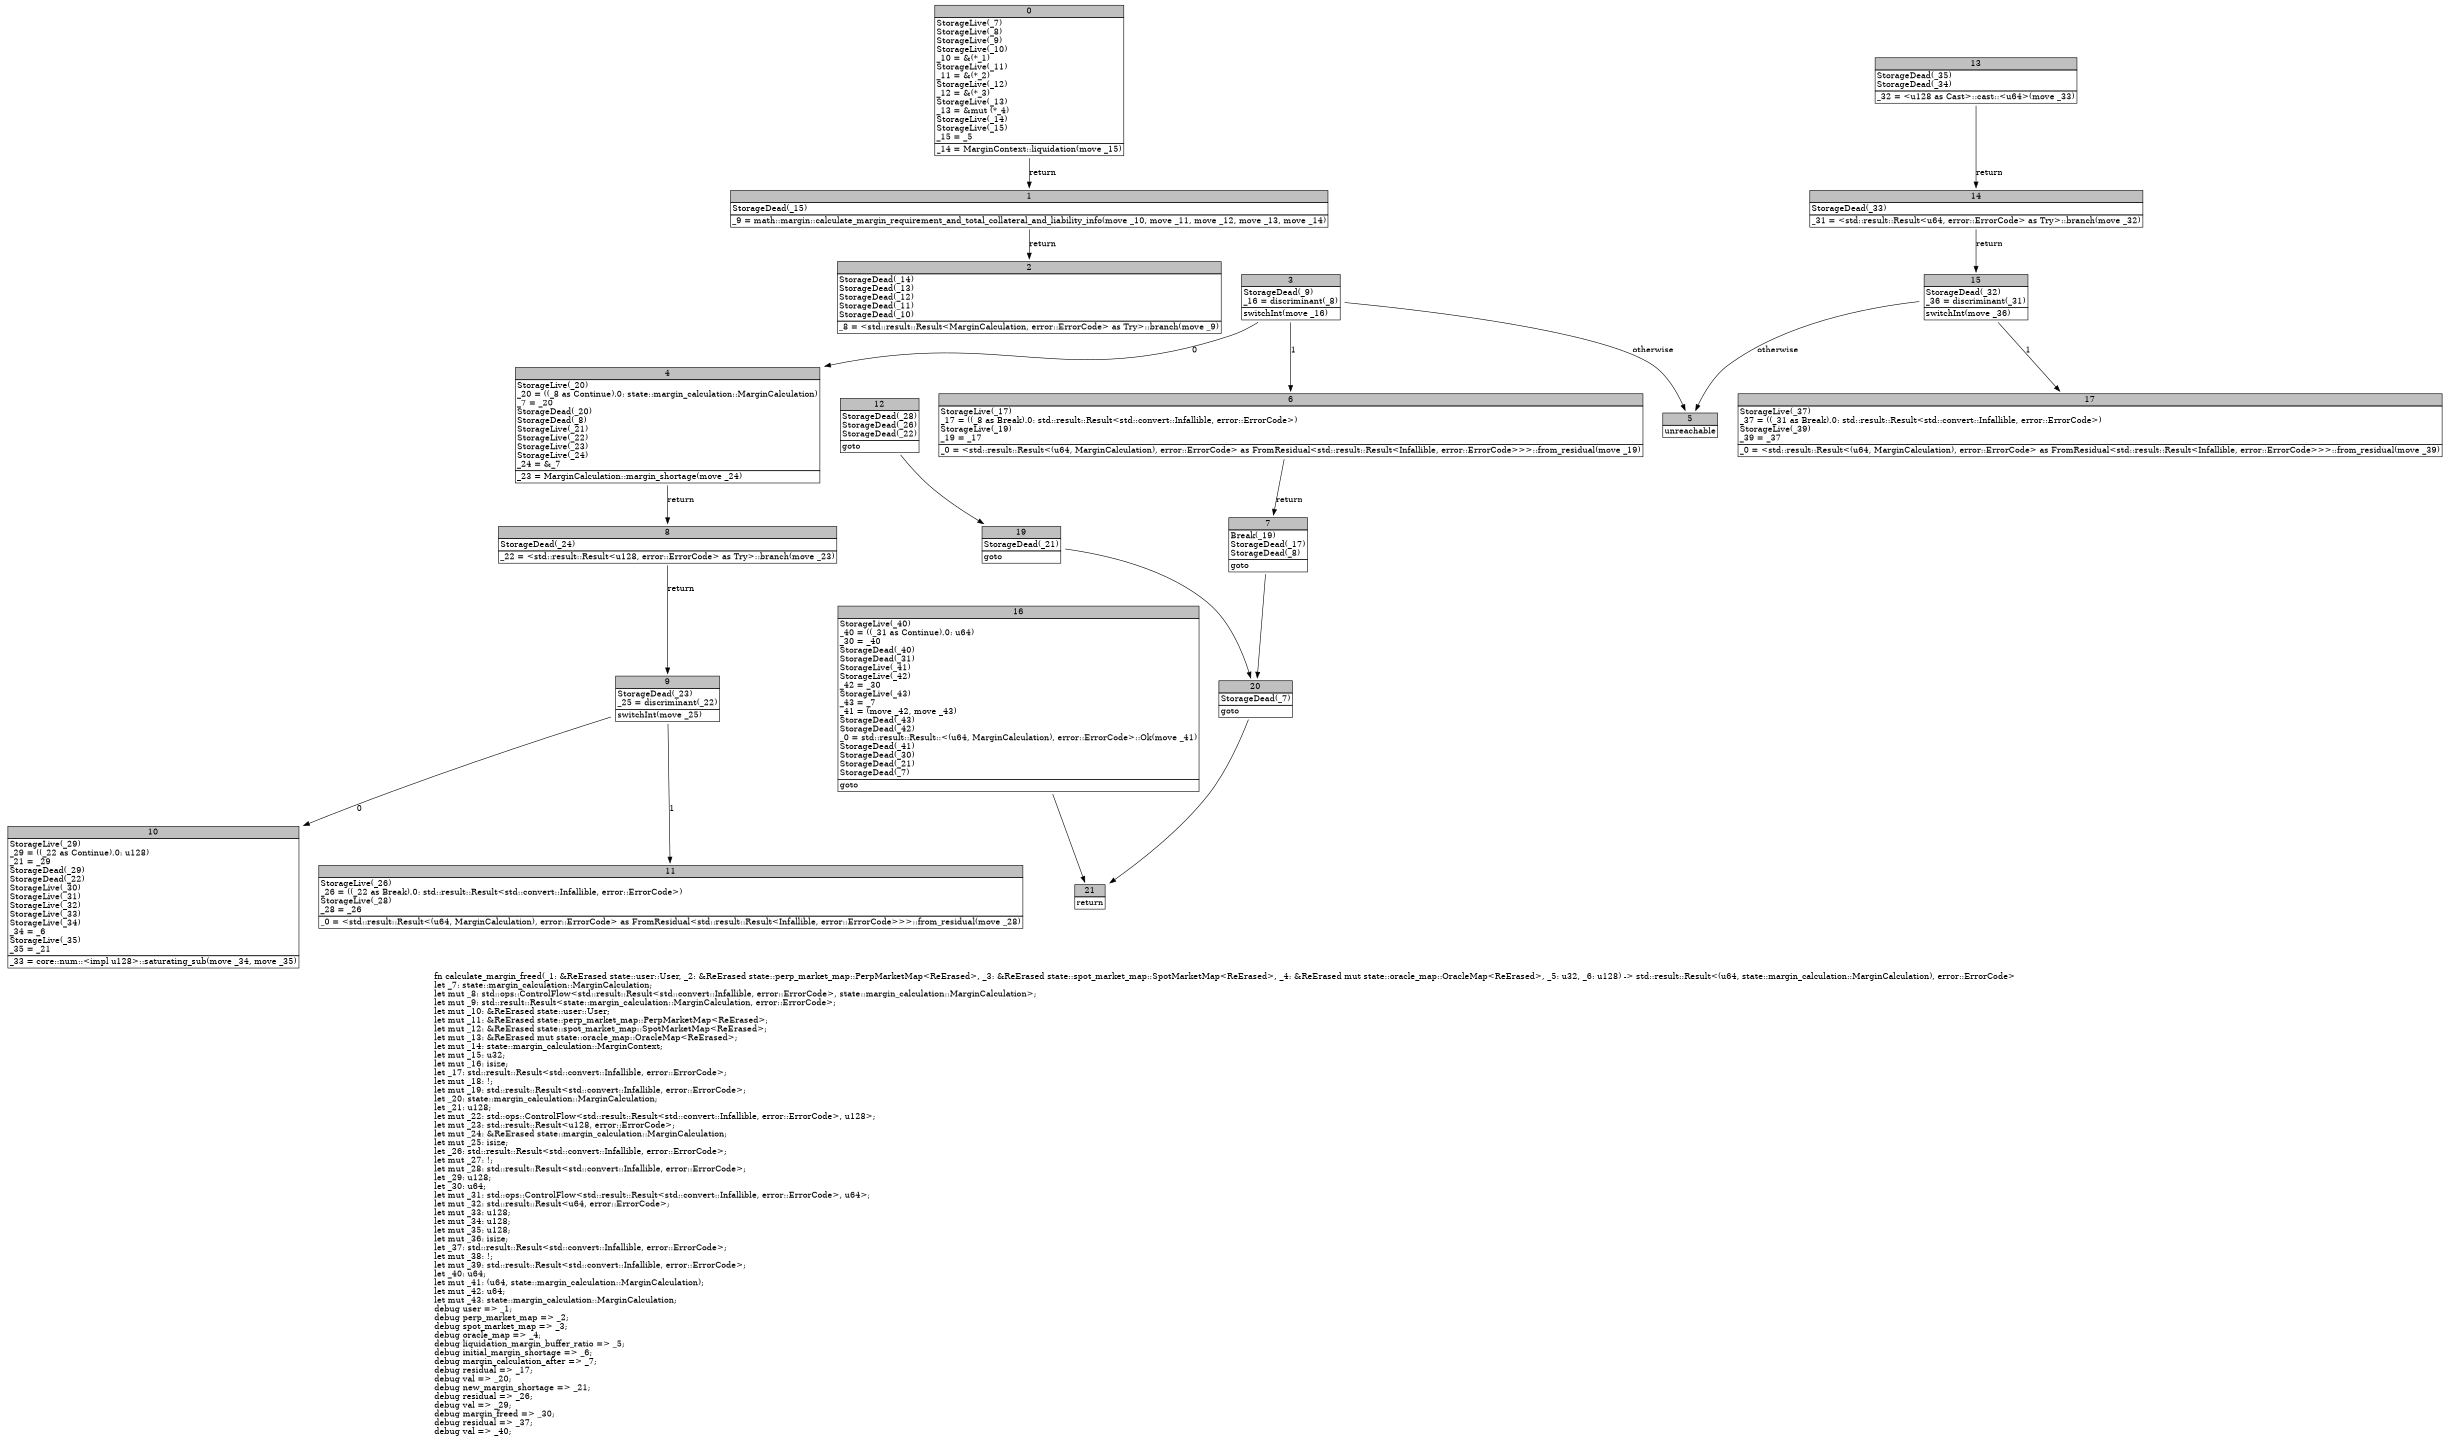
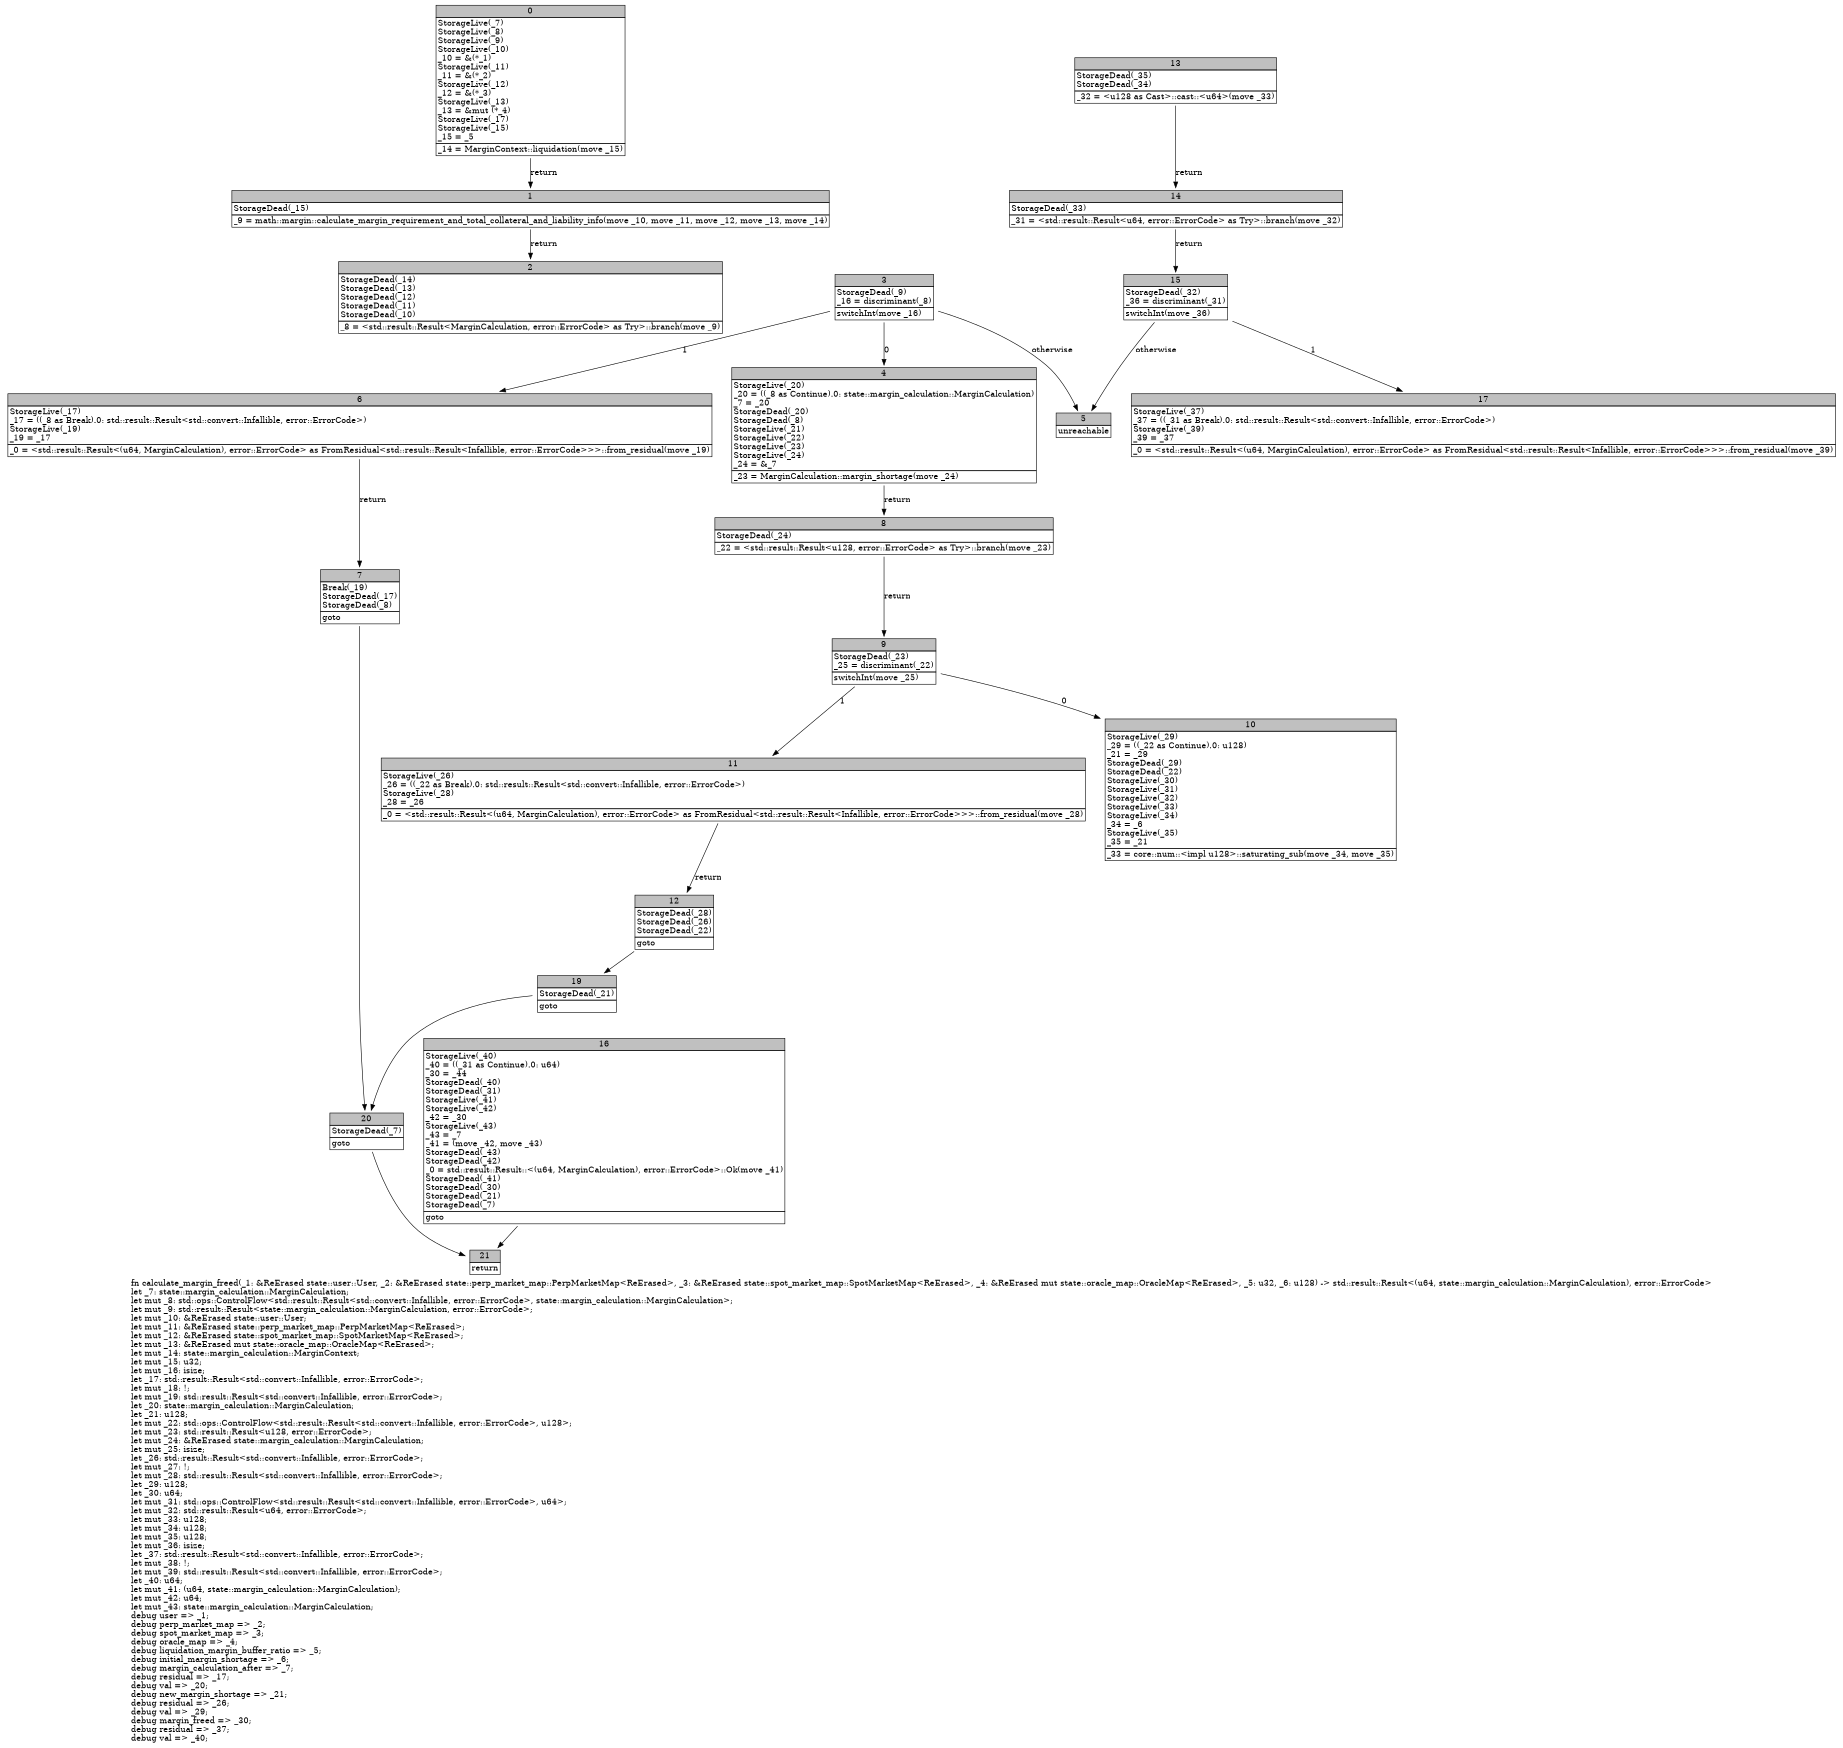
(972, 120) -> (473, 120)
(860, 642) -> (446, 1074)
none -> (704, 855)
